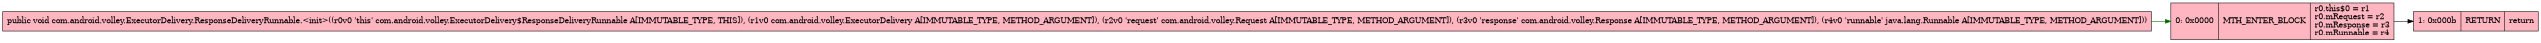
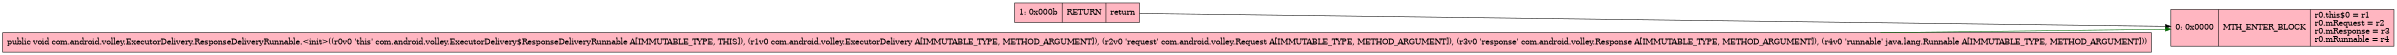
(2401, 21) -> (1652, 20)
